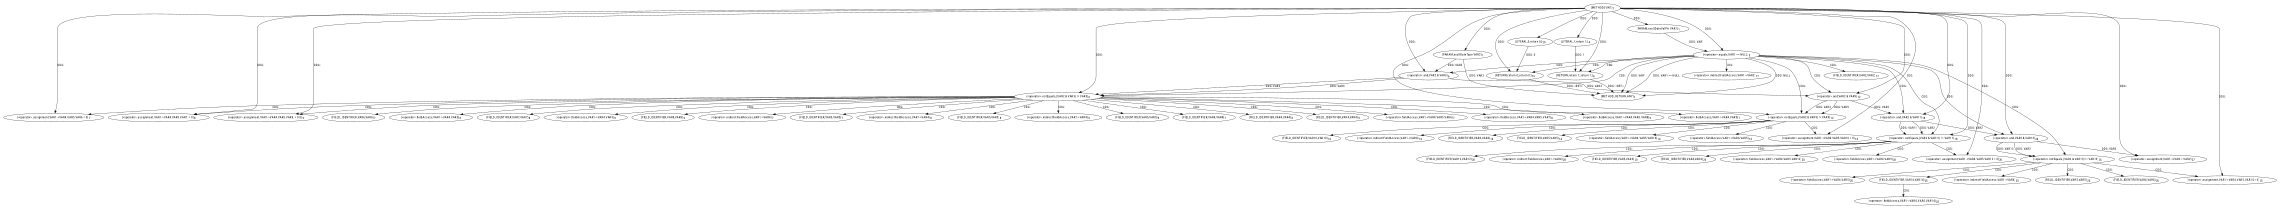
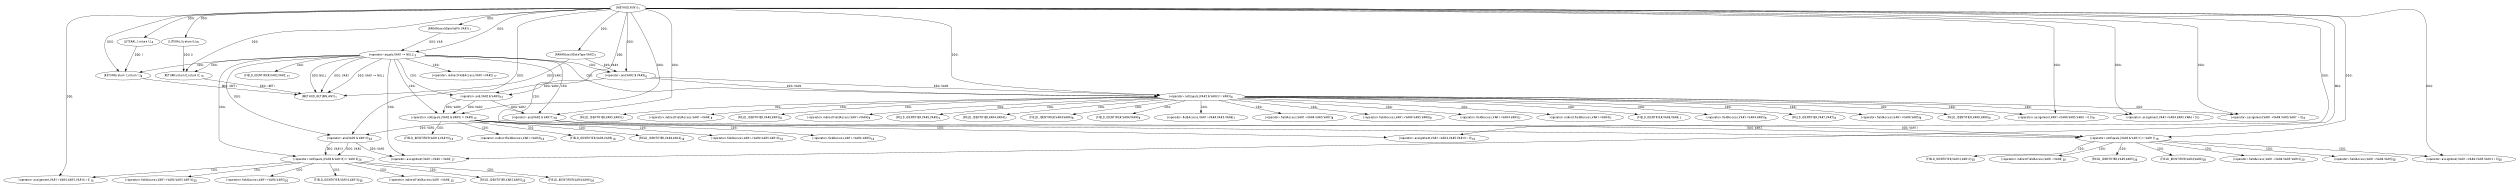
none -> (388, 110)
(1903, 189) -> (246, 170)
